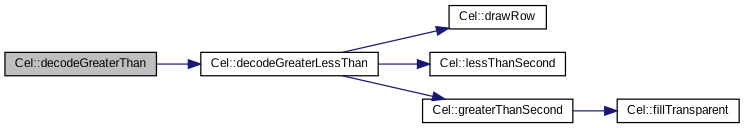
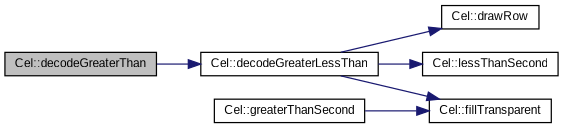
(388, 86) -> (384, 86)
